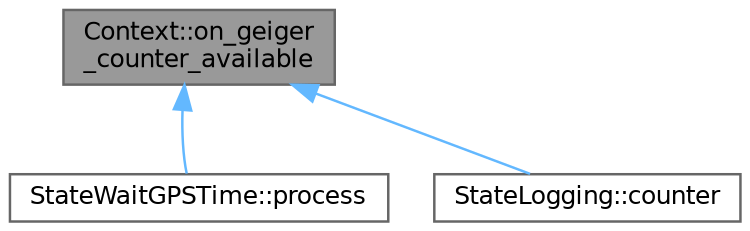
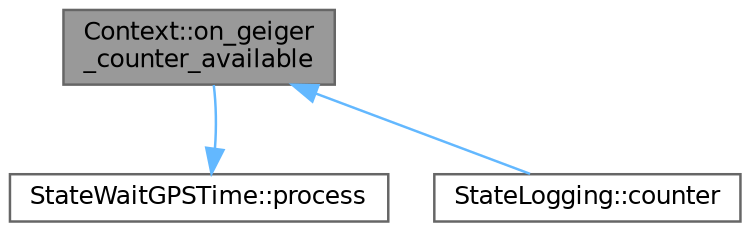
(183, 142) -> (216, 117)
